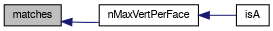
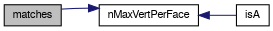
(86, 22) -> (75, 8)
